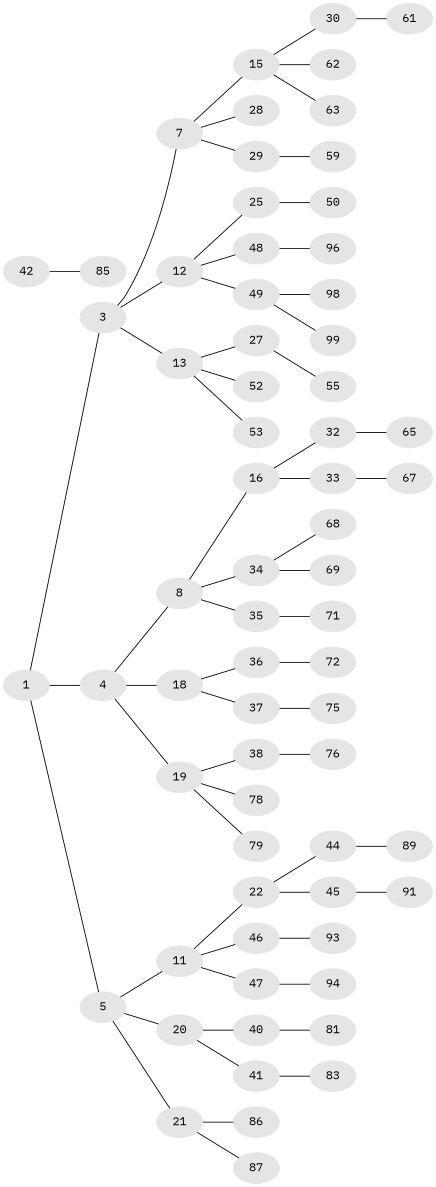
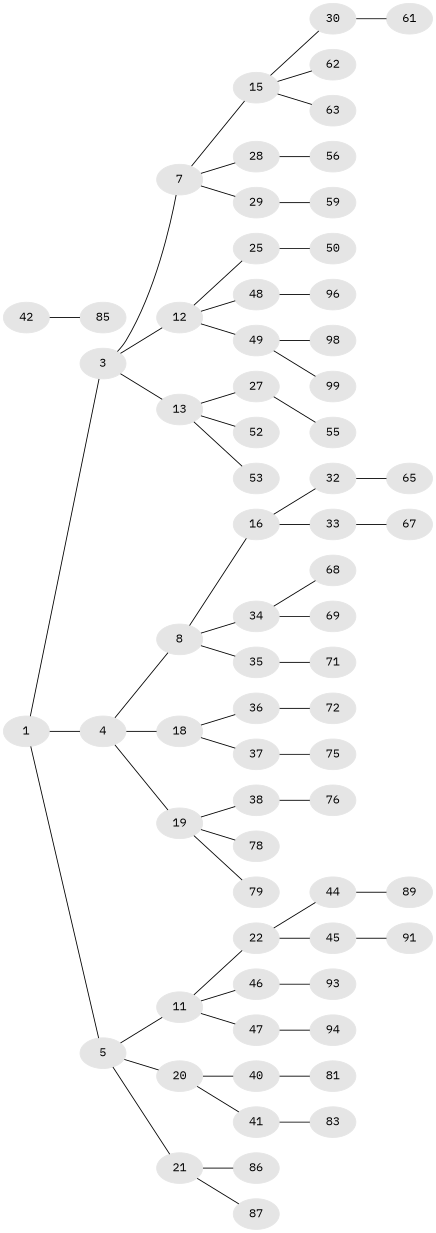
none -> (333, 157)
